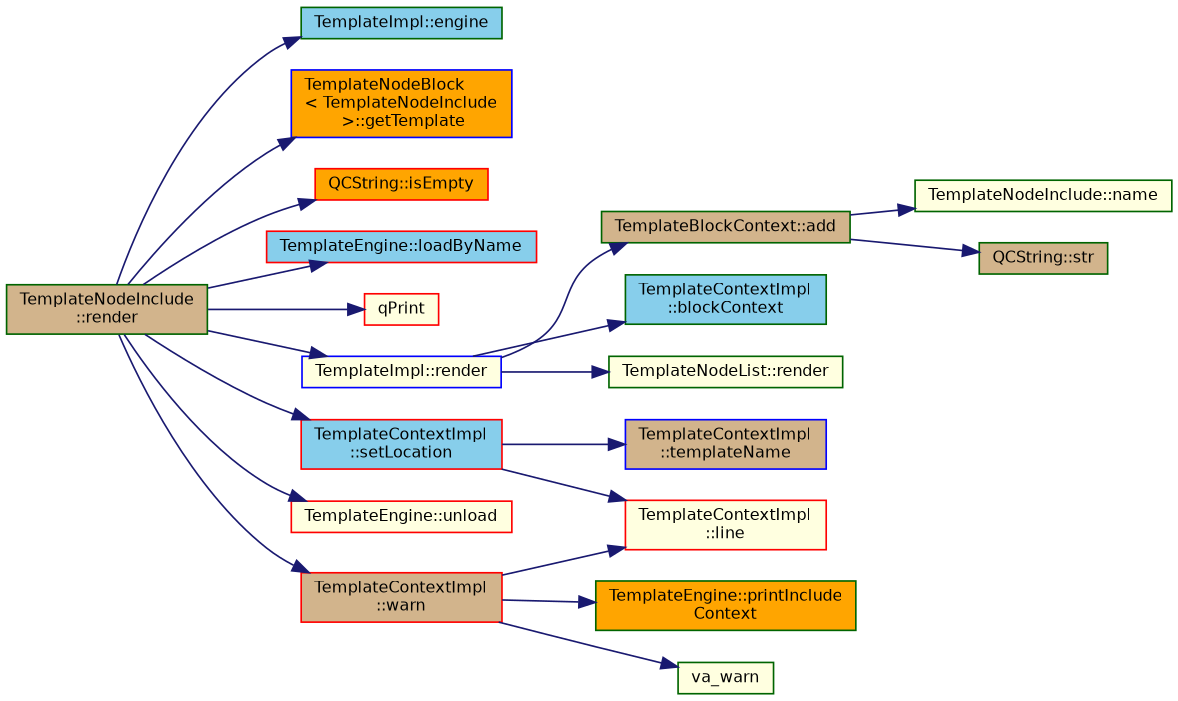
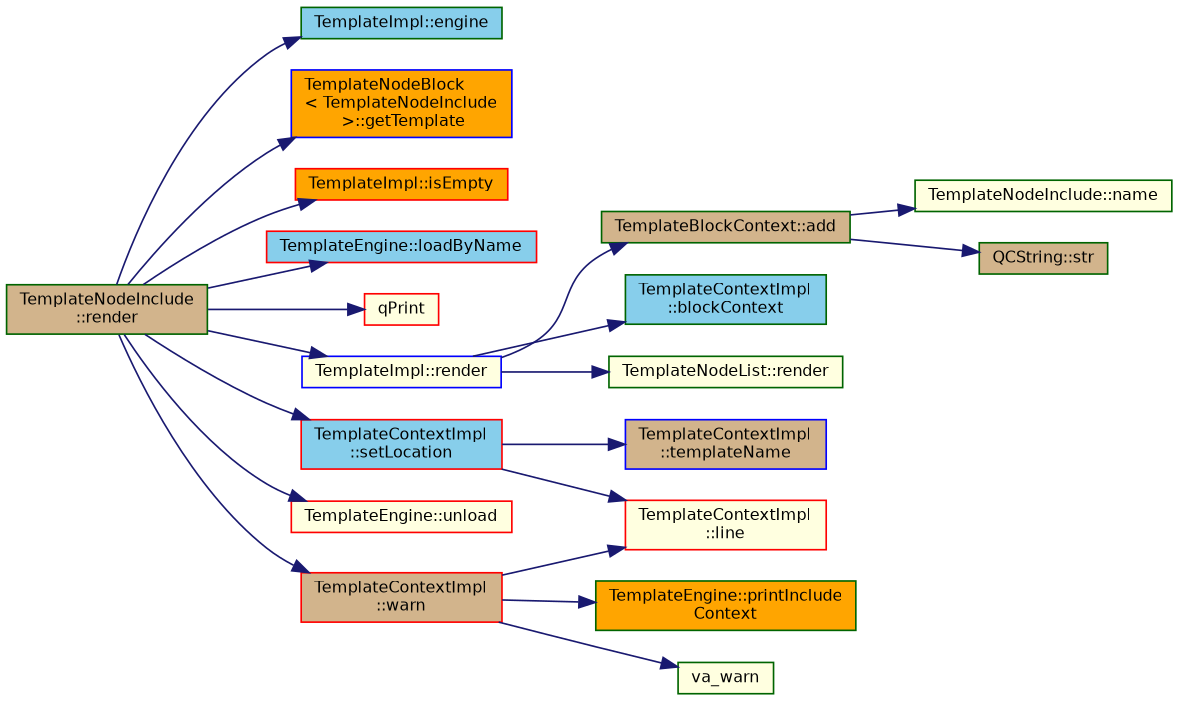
(402, 184) -> (402, 184)
